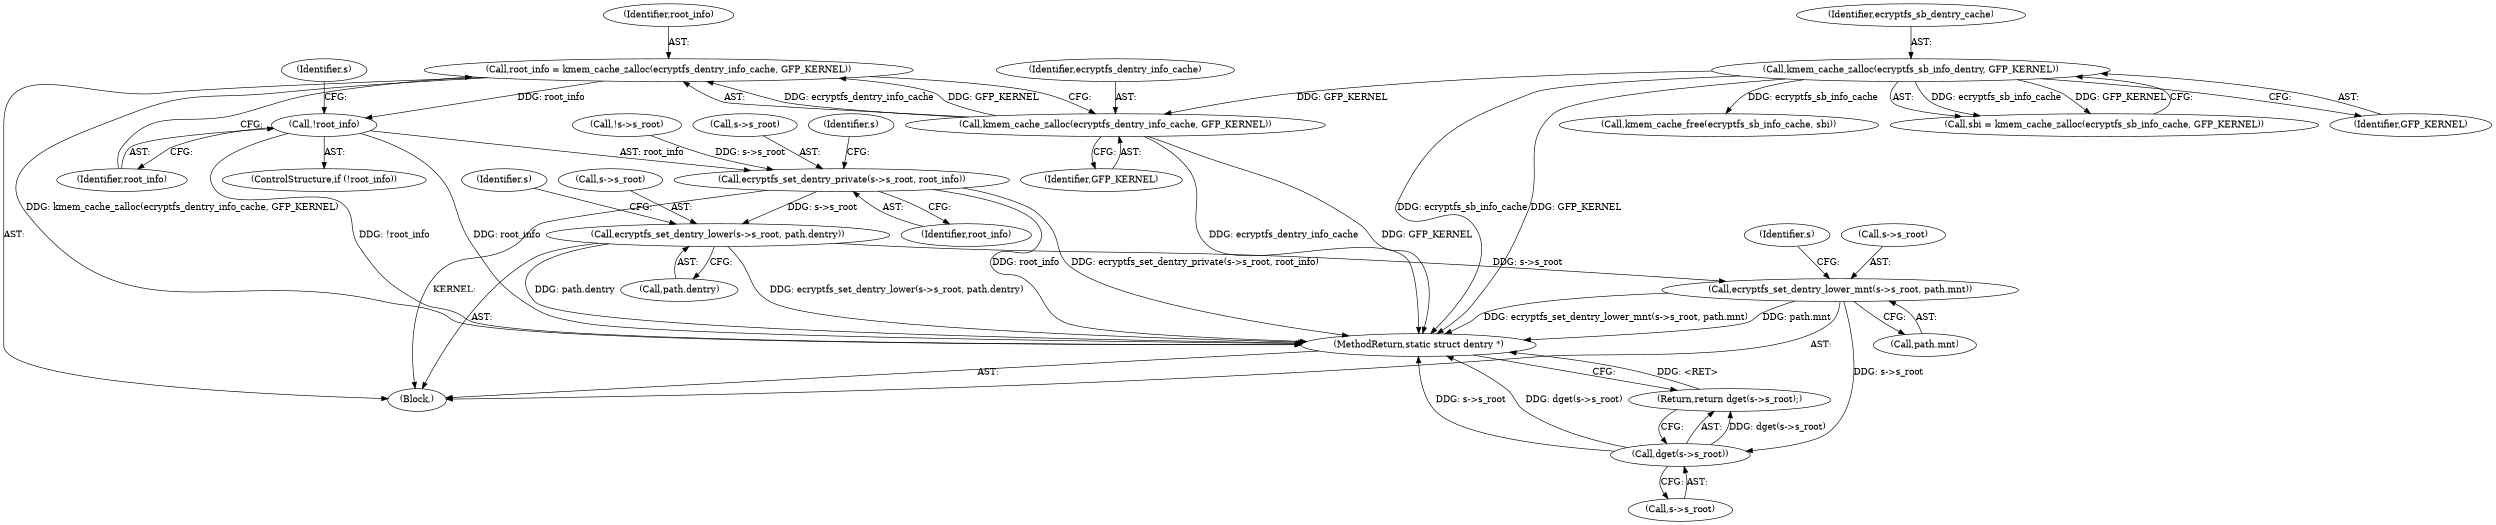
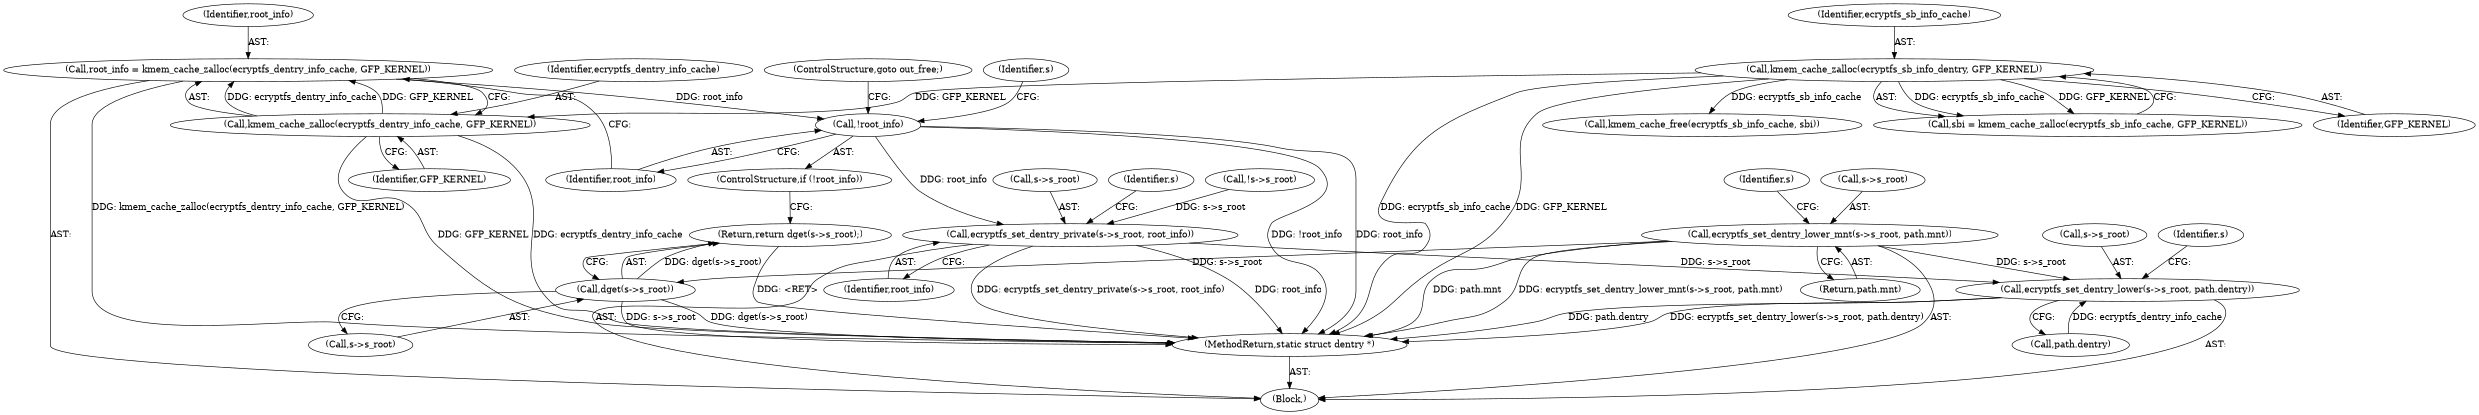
(1911, 15) -> (1894, 15)
none -> (868, 70)
(652, 153) -> (953, 180)
(1300, 257) -> (1971, 262)
(689, 263) -> (2147, 318)
(456, 290) -> (608, 318)
(1925, 345) -> (1860, 290)
(1572, 372) -> (790, 204)
